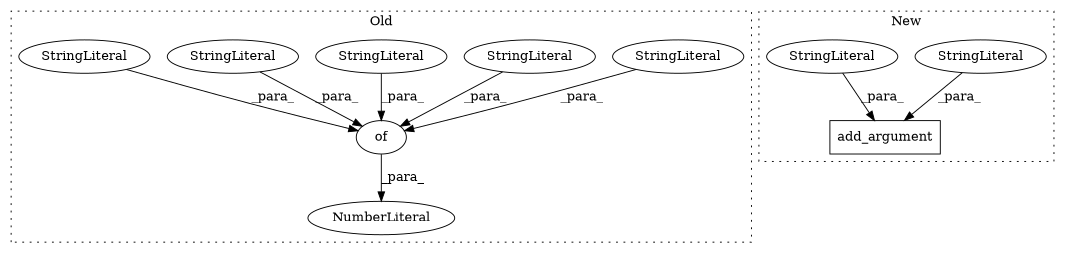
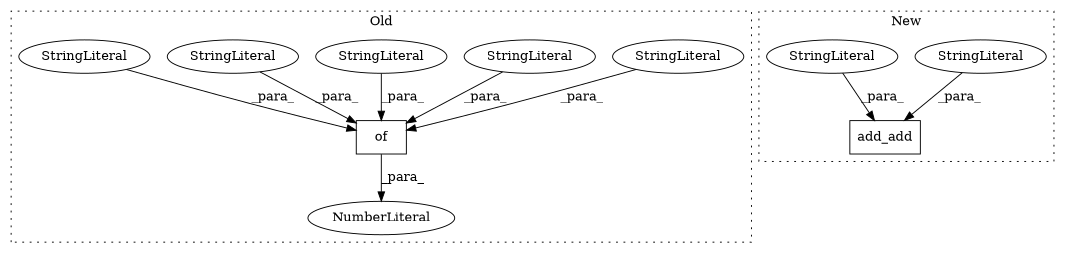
(381, 137) -> (381, 137)
(885, 137) -> (885, 137)
